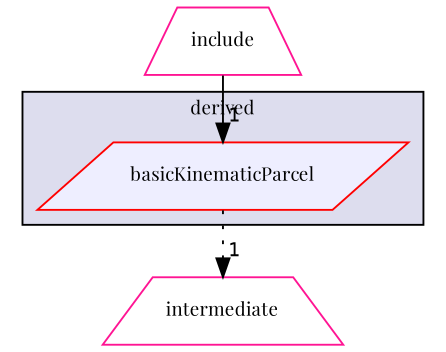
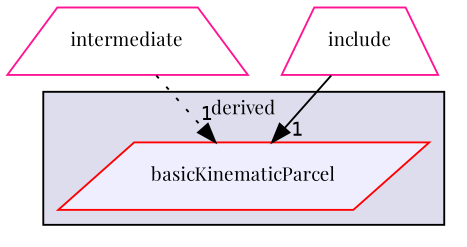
(223, 237) -> (182, 104)
